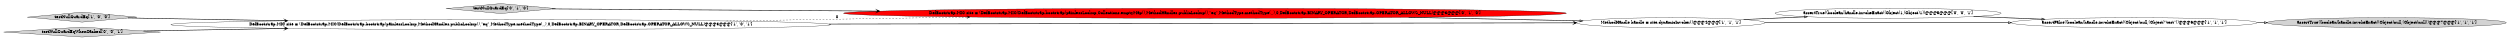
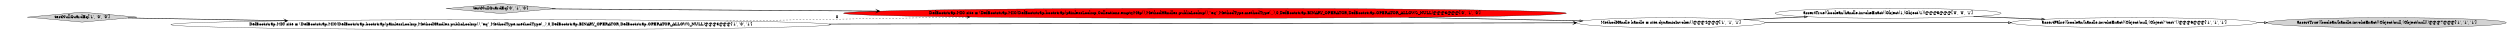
(82, 32) -> none
